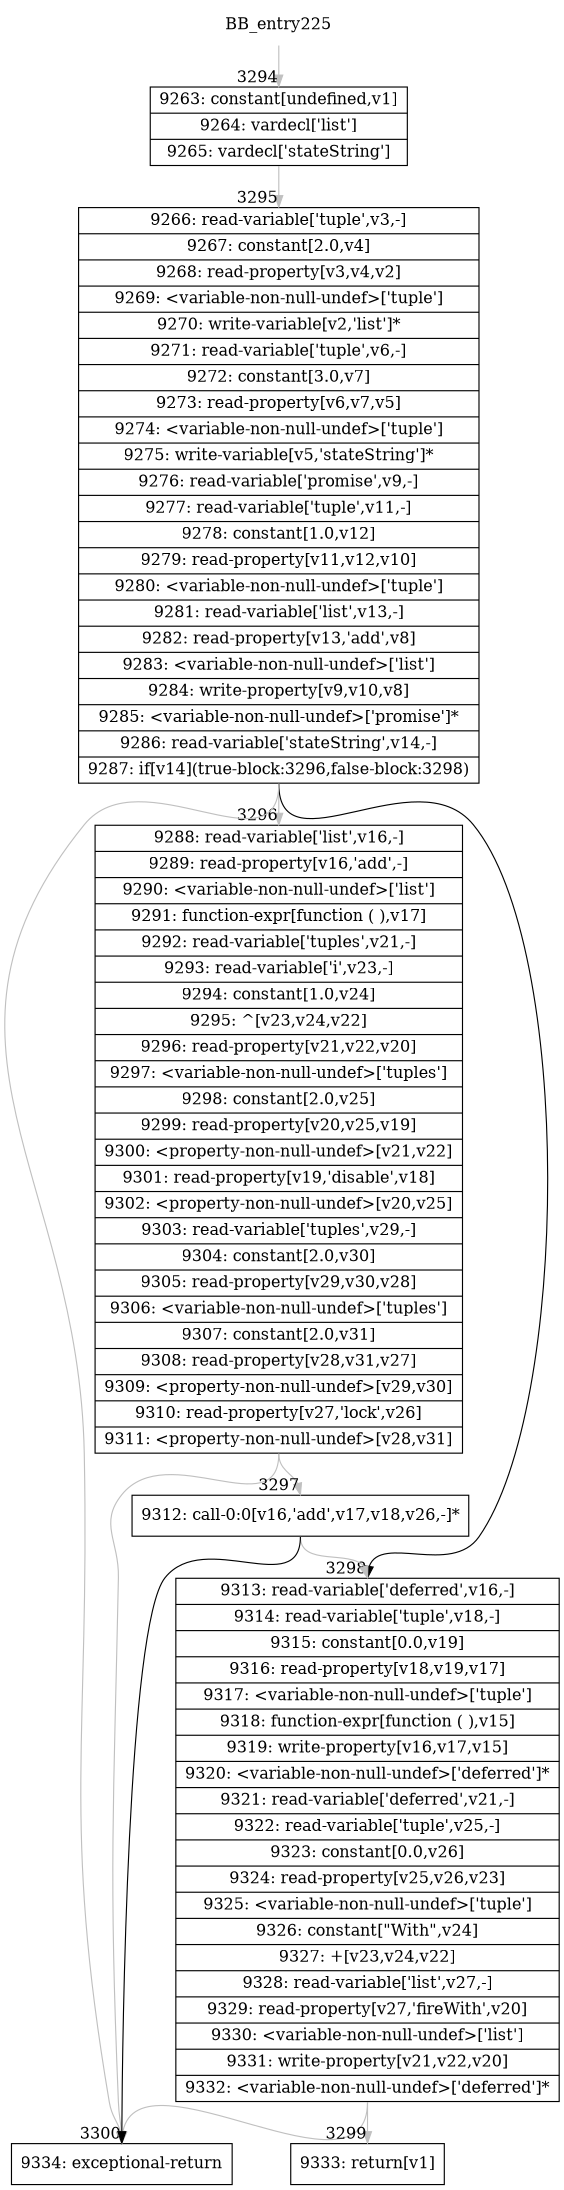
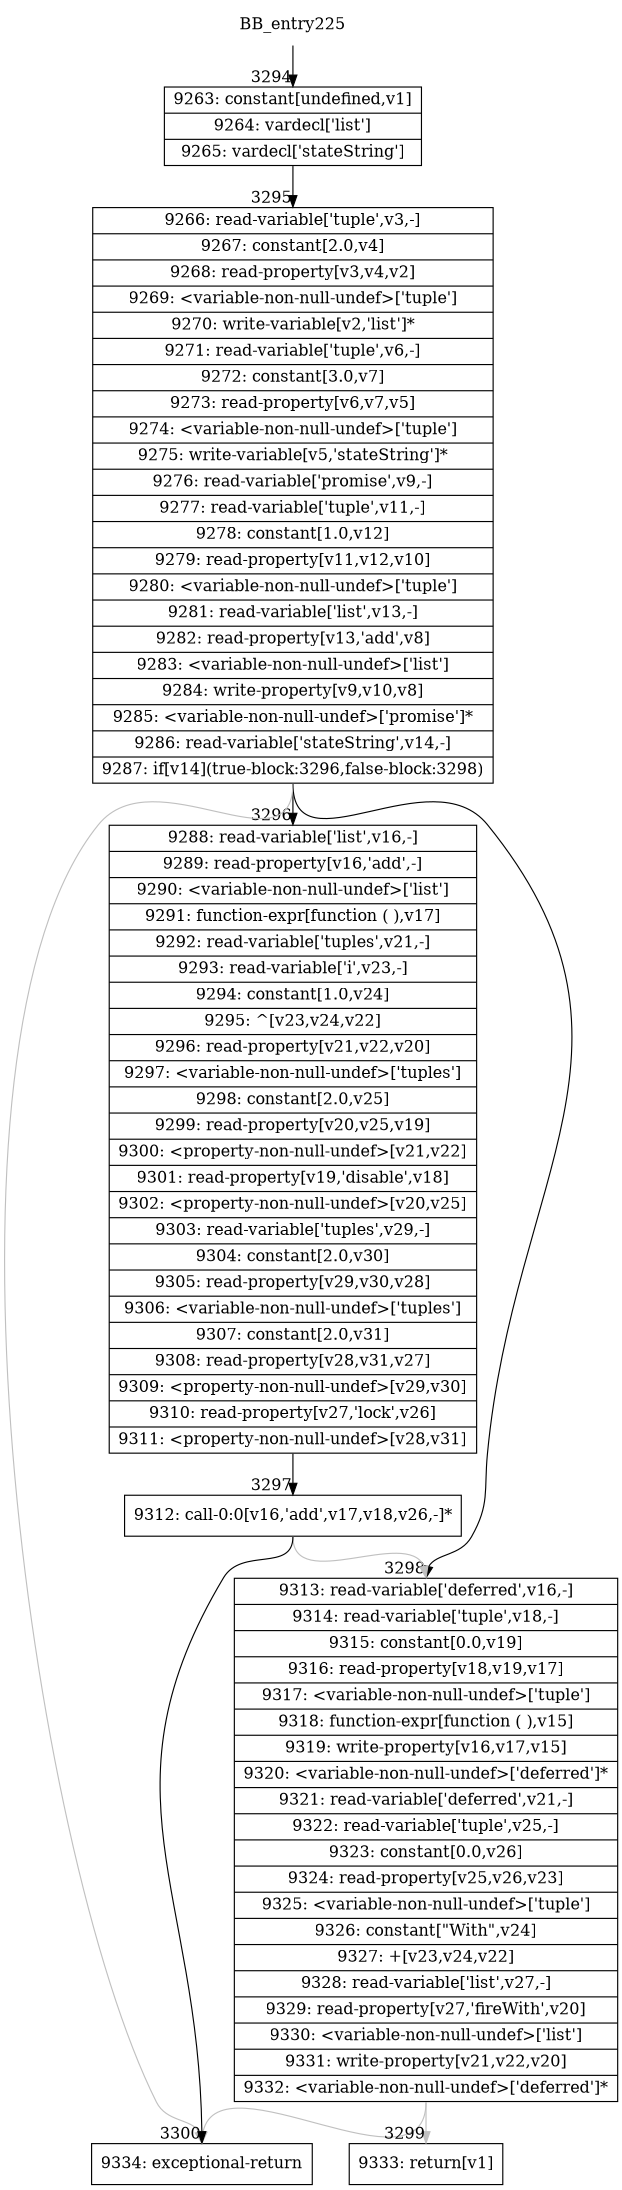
(279, 60) -> (293, 60)
(279, 181) -> (293, 181)
(279, 798) -> (293, 798)
(285, 1470) -> (293, 1468)
(115, 1721) -> none
